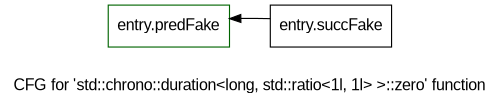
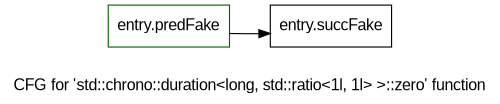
(256, 18) -> (244, 34)
